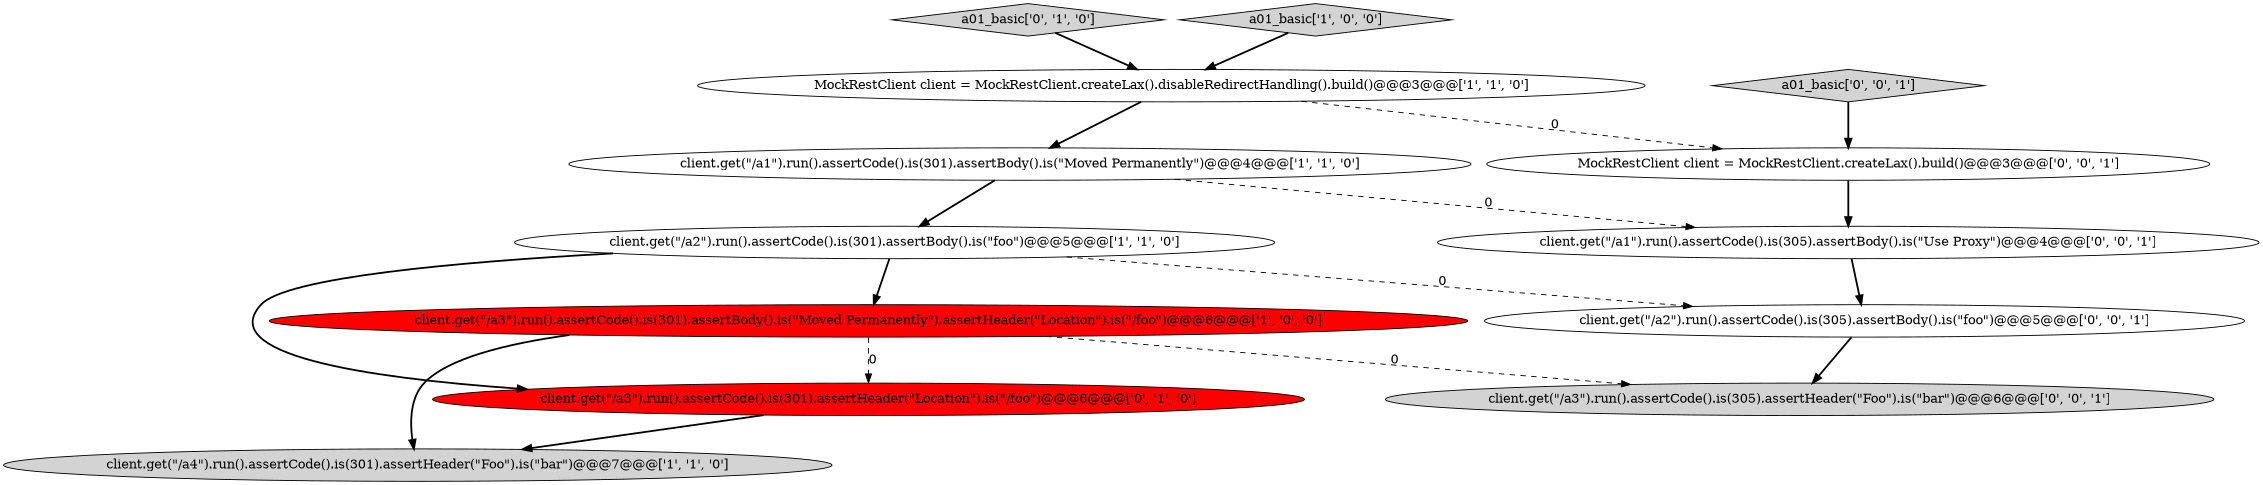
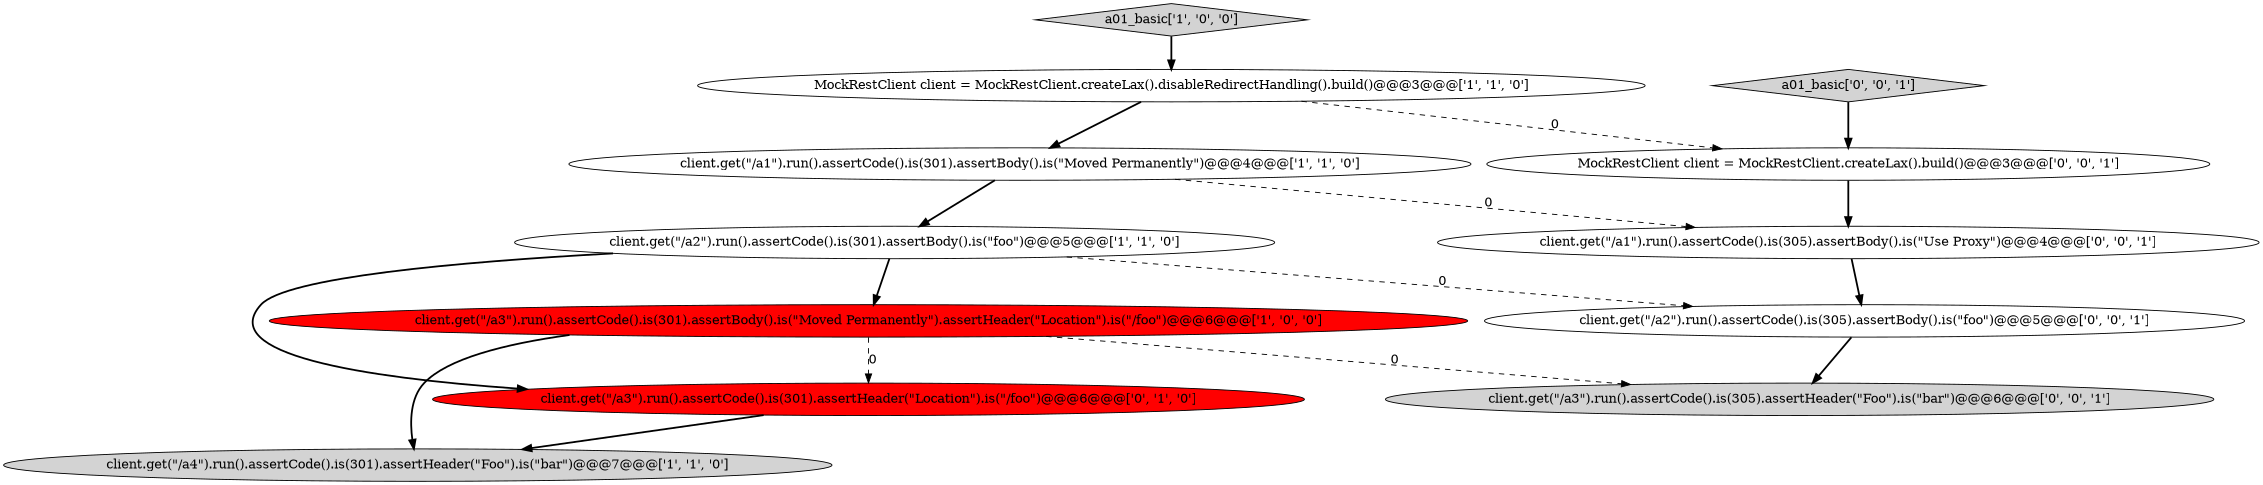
(1028, 20) -> none
